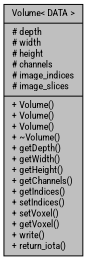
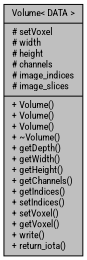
(27, 32) -> (33, 32)
